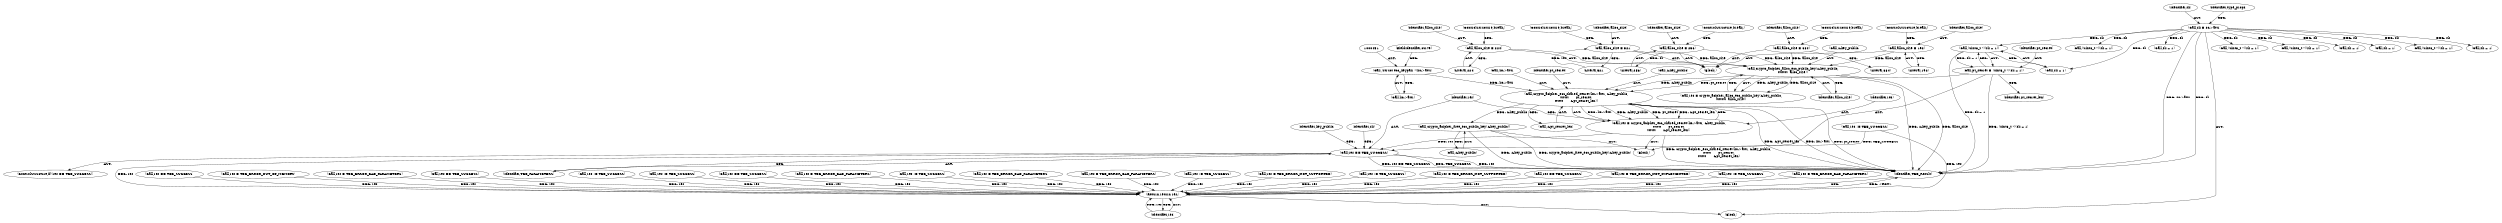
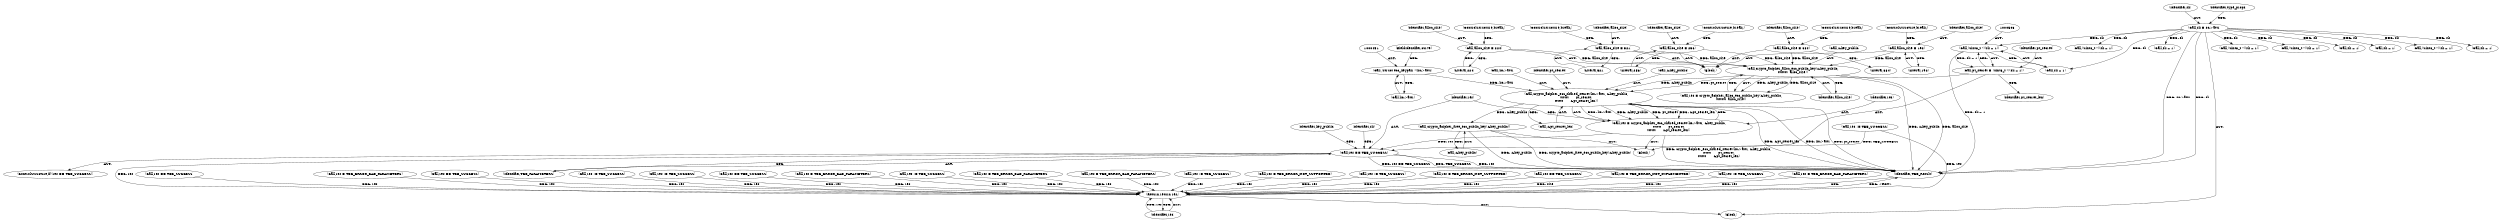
none -> (2007, 28)
(1470, 58) -> (1470, 58)
(1559, 58) -> (1559, 58)
(1657, 58) -> (1657, 58)
(1989, 142) -> none
(259, 174) -> none
(1545, 184) -> (1545, 184)
